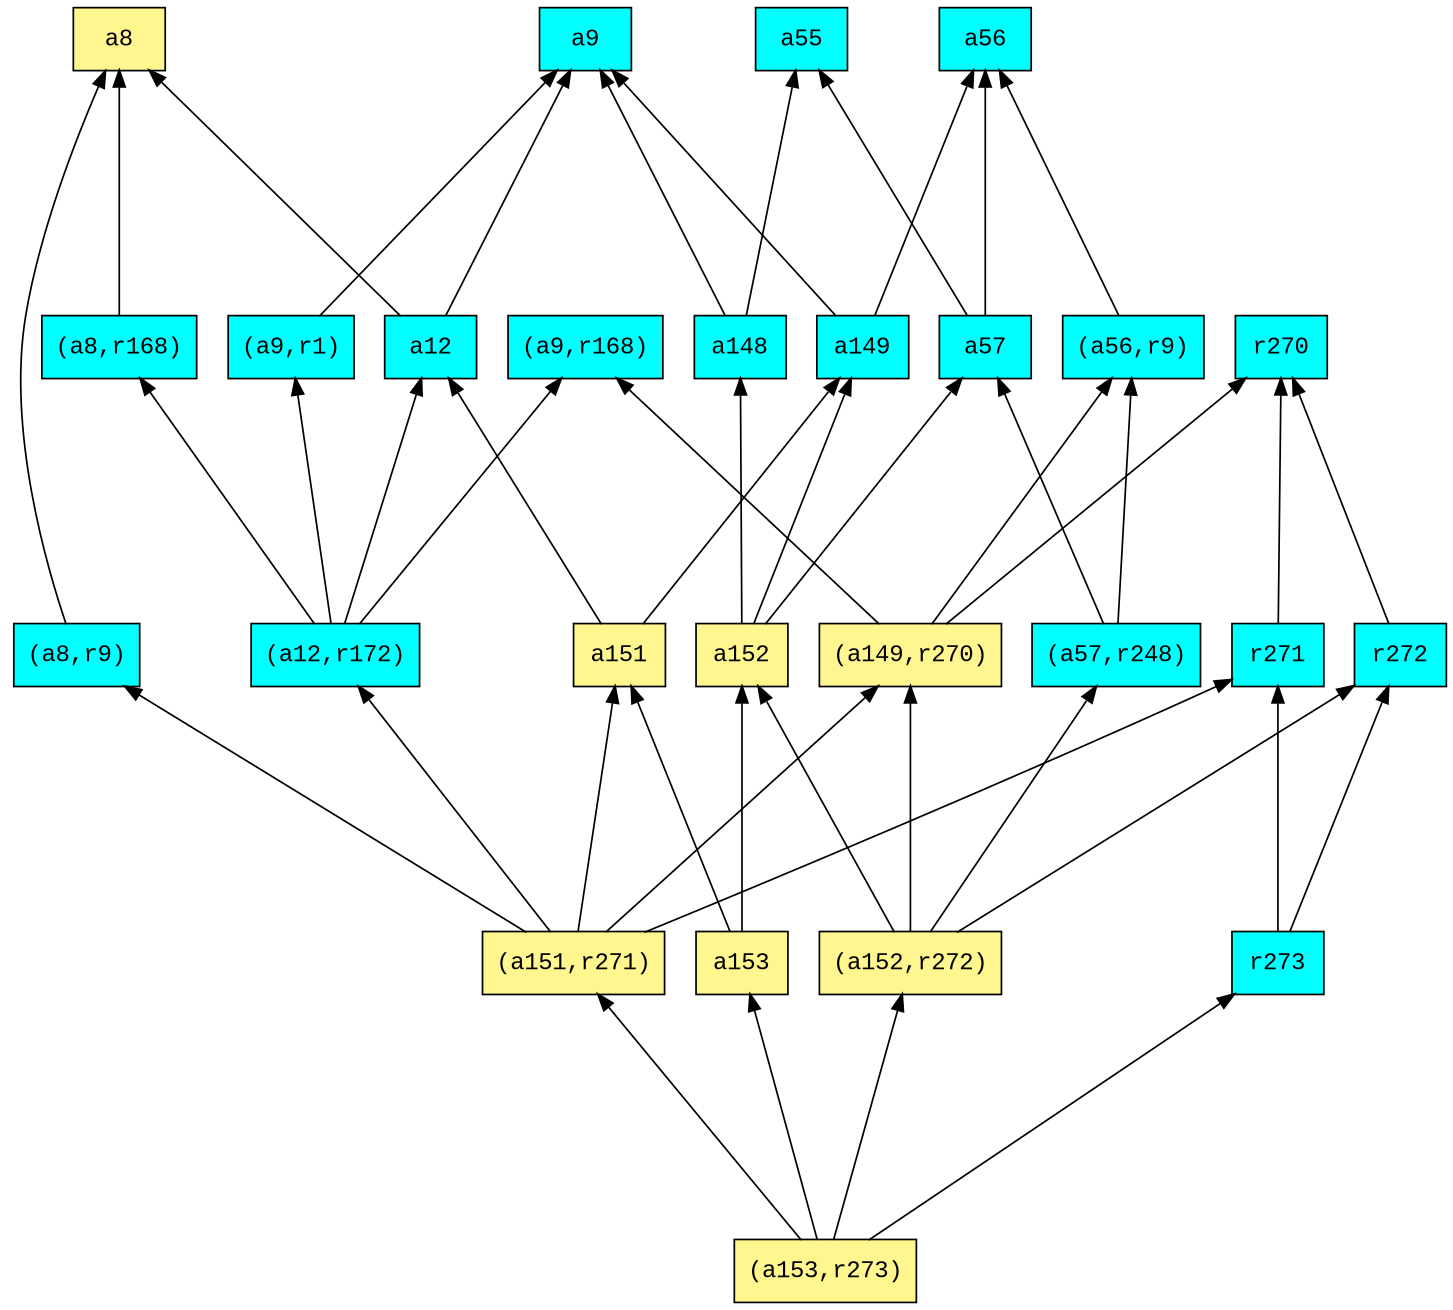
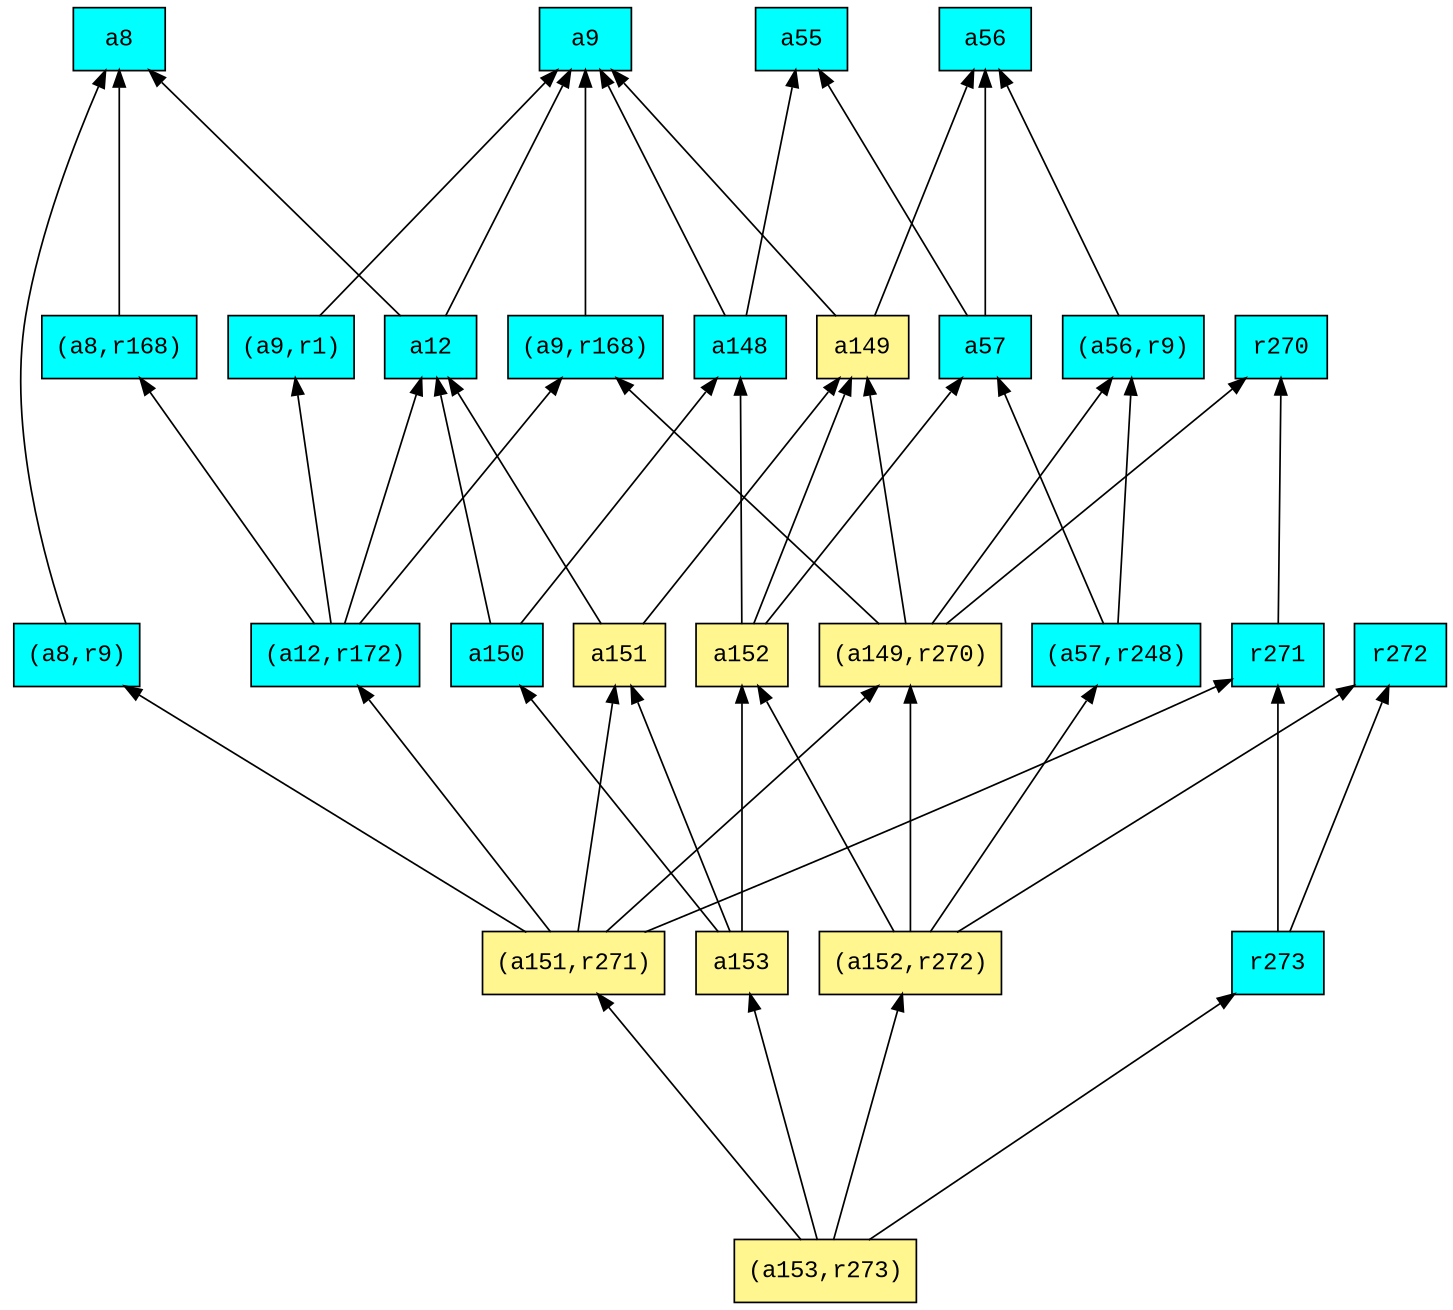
(119, 39) -> (119, 39)
none -> (585, 202)
(863, 347) -> (863, 347)
(1344, 509) -> none
none -> (888, 510)
none -> (497, 655)
